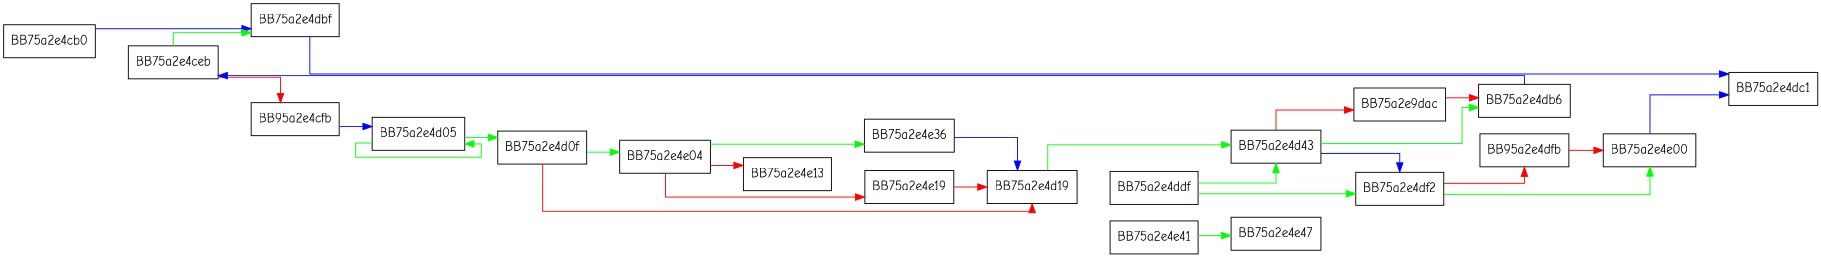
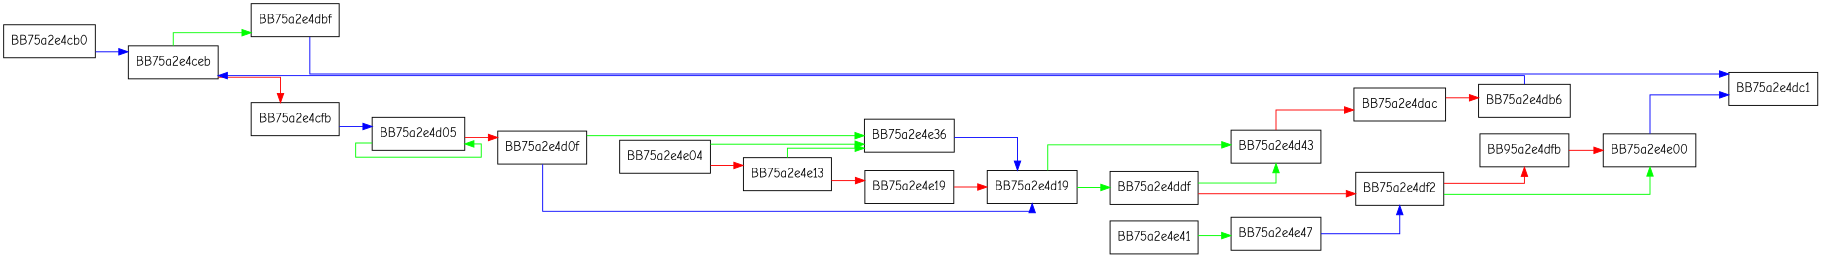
(169, 29) -> (107, 52)
(1400, 104) -> (1400, 104)
(295, 119) -> (295, 119)
(477, 138) -> (477, 138)
(1413, 144) -> none
none -> (817, 148)
(599, 152) -> (721, 136)
(1365, 153) -> (1370, 234)
none -> (1089, 187)
(1272, 194) -> (1272, 194)
(749, 197) -> (843, 181)
(764, 211) -> (764, 211)
